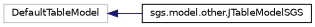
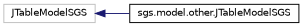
(56, 13) -> (49, 13)
